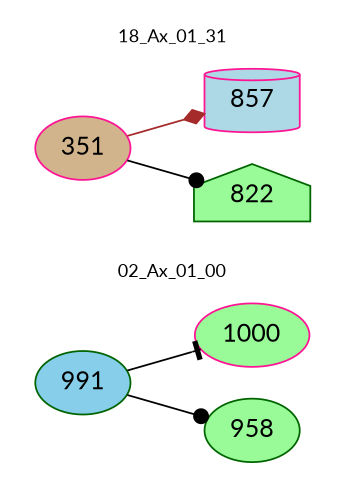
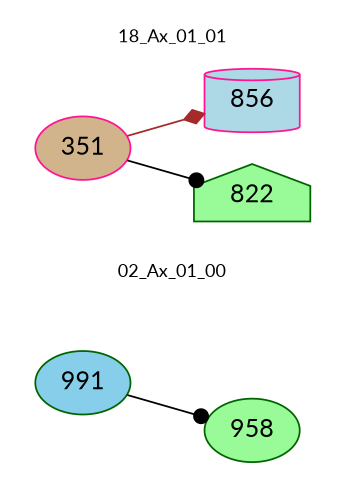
(173, 38) -> (173, 38)
(252, 101) -> (252, 101)
(252, 335) -> none
